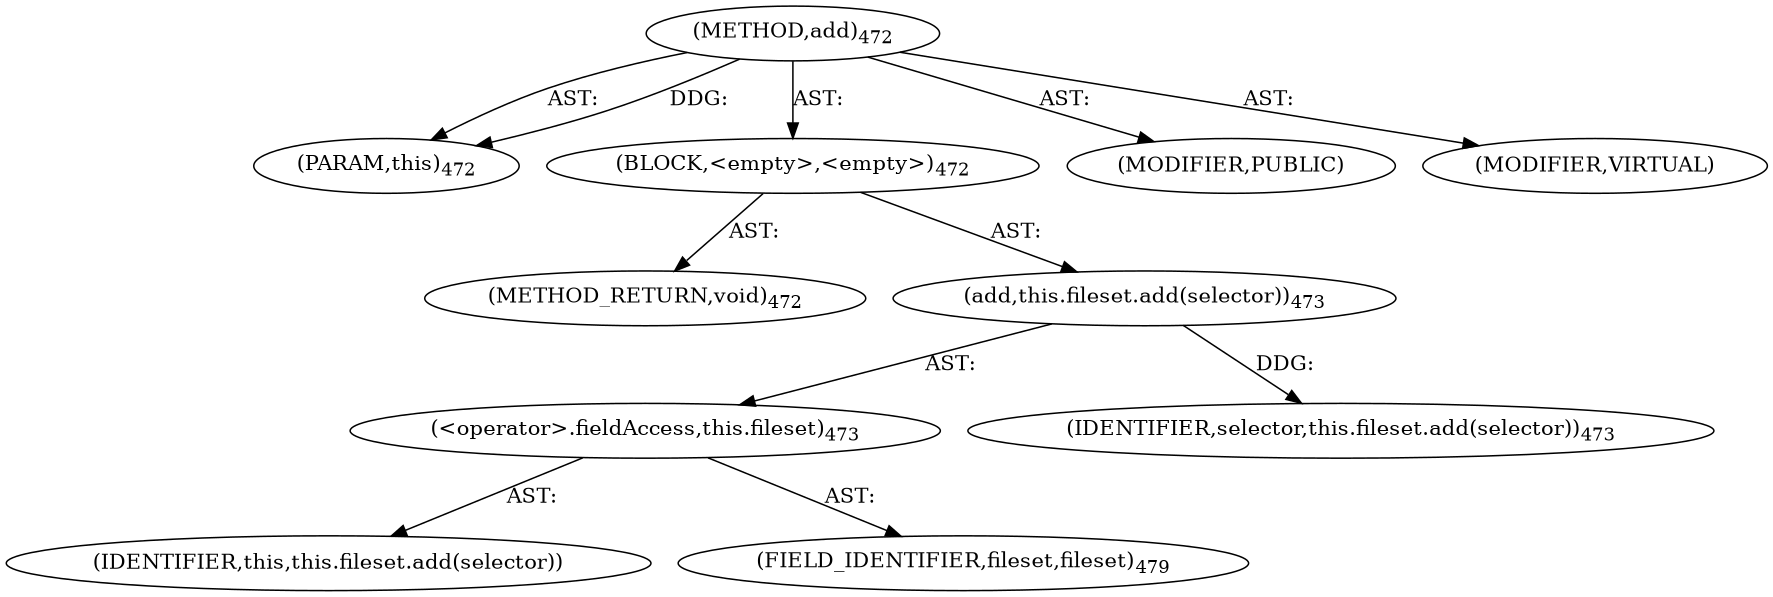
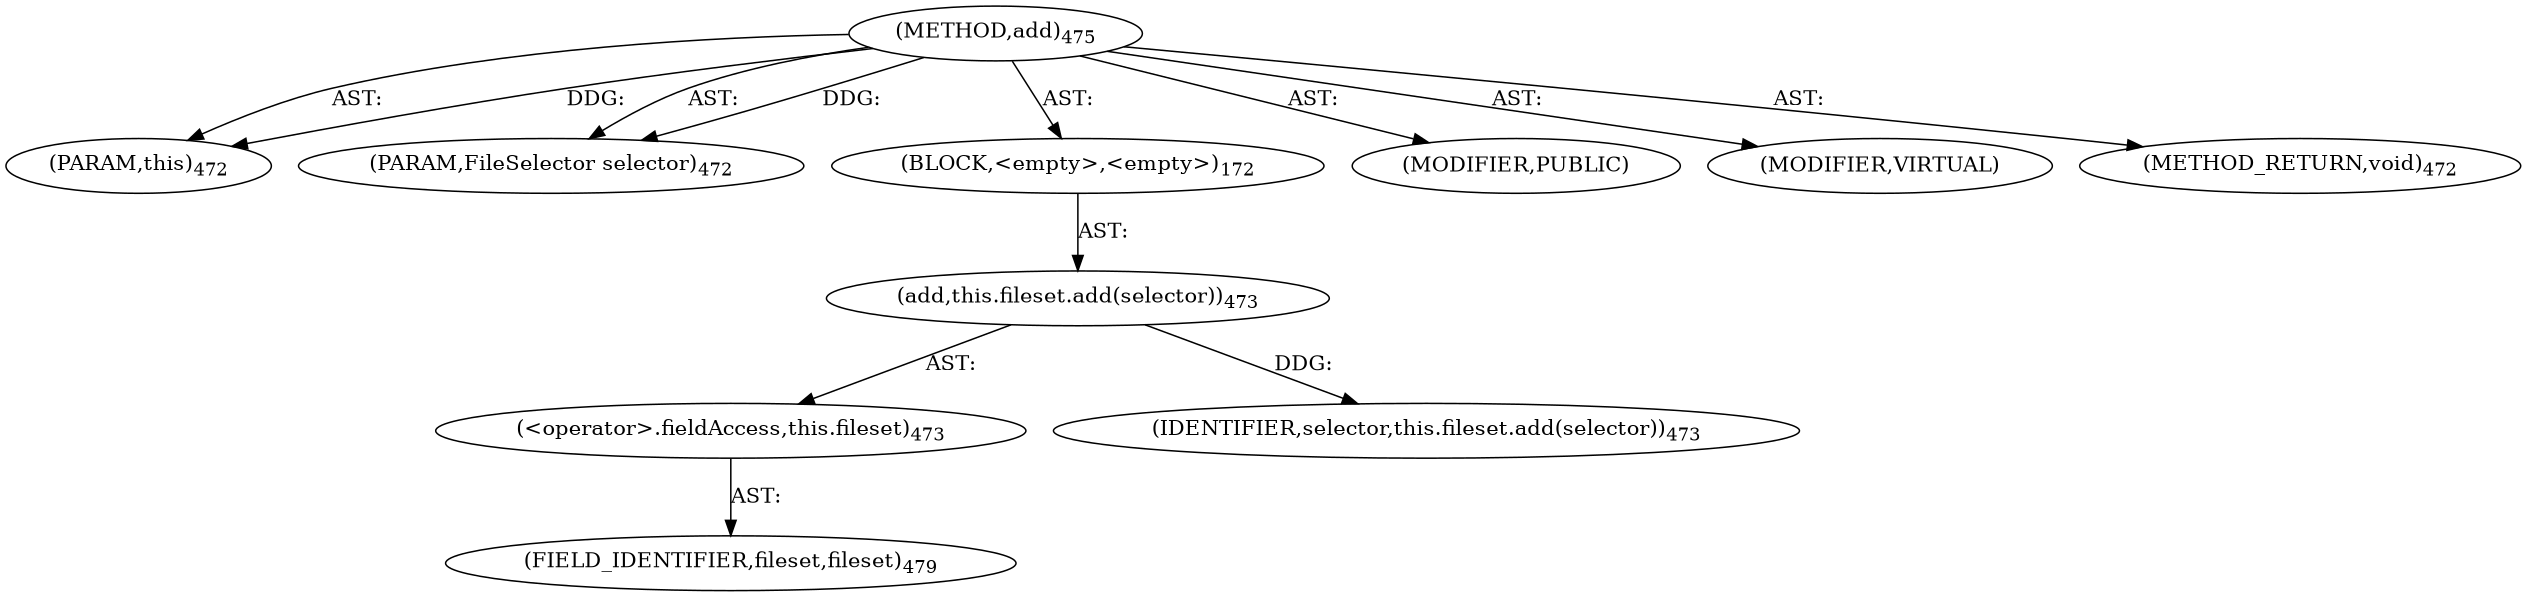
(876, 31) -> (1079, 31)
(953, 164) -> (1238, 164)
none -> (551, 166)
(725, 227) -> (1625, 94)
(329, 563) -> none
